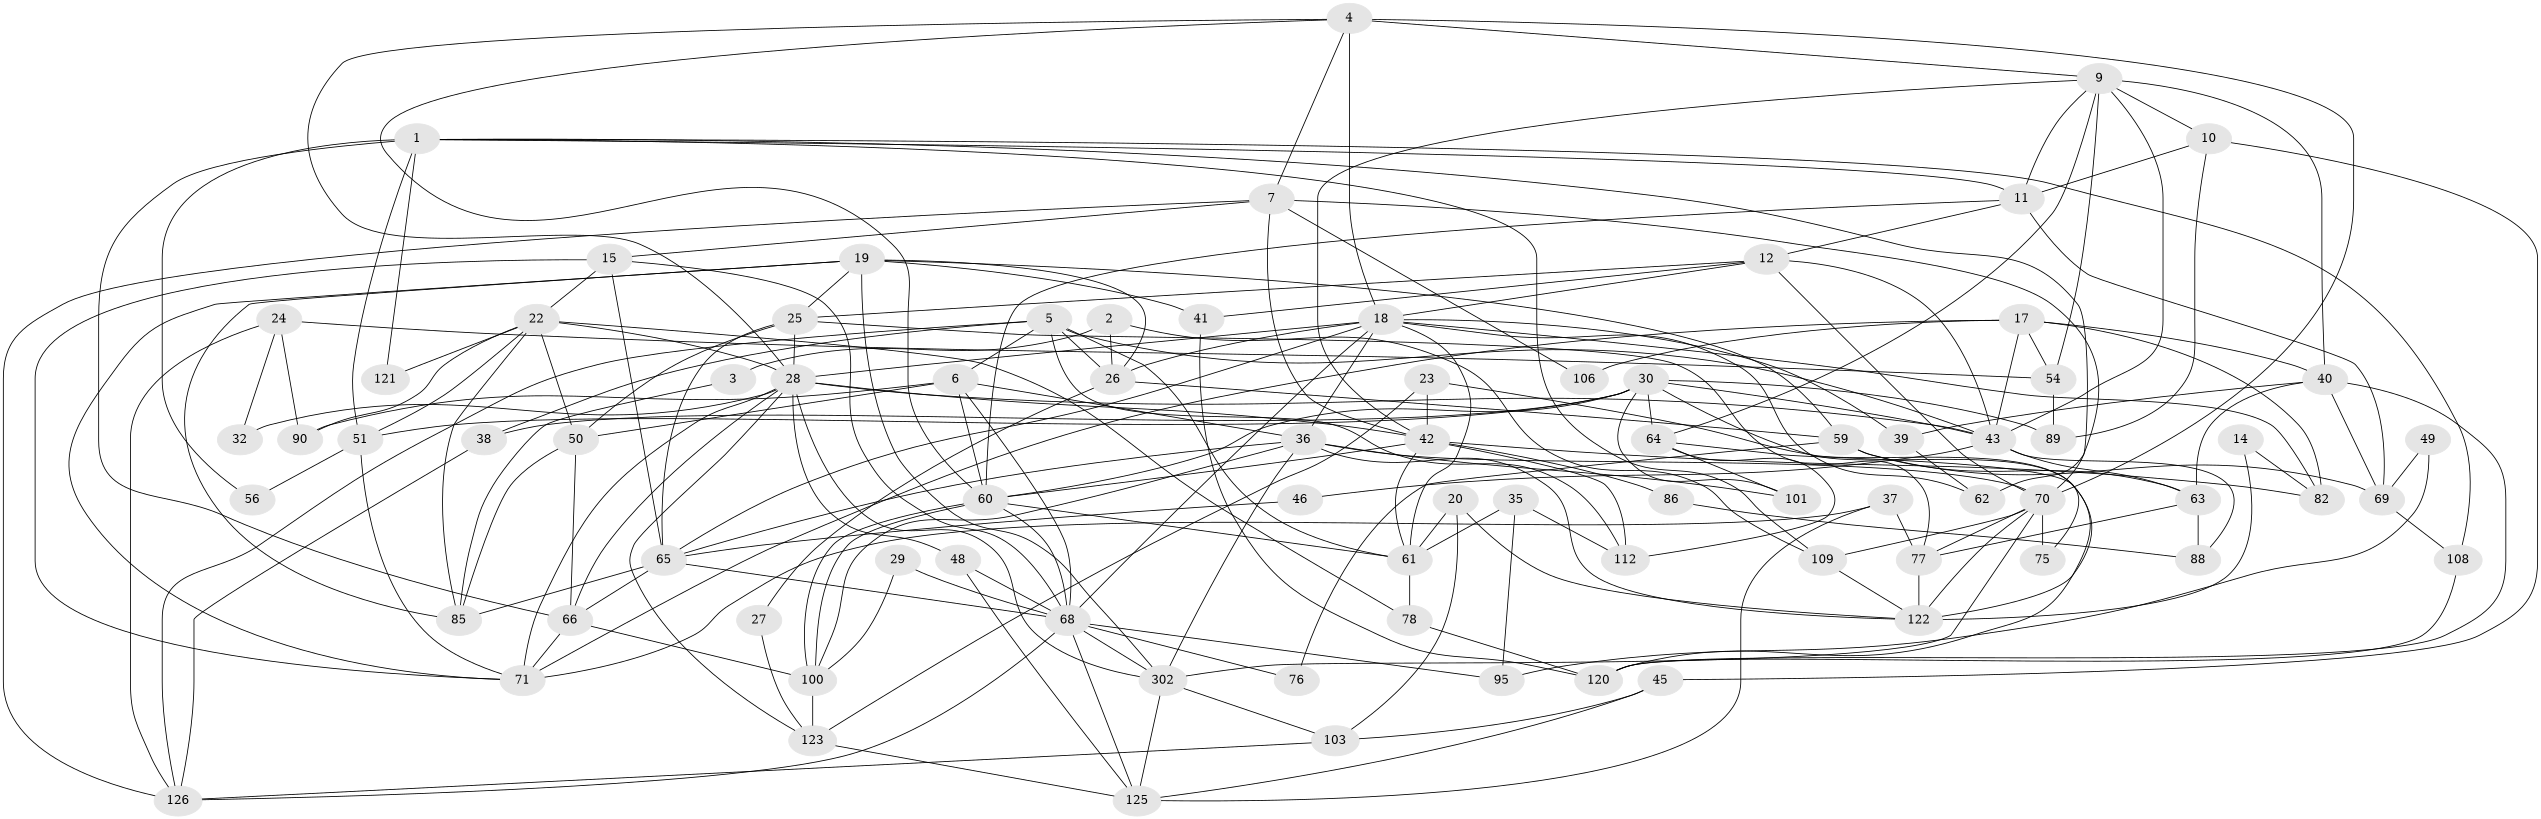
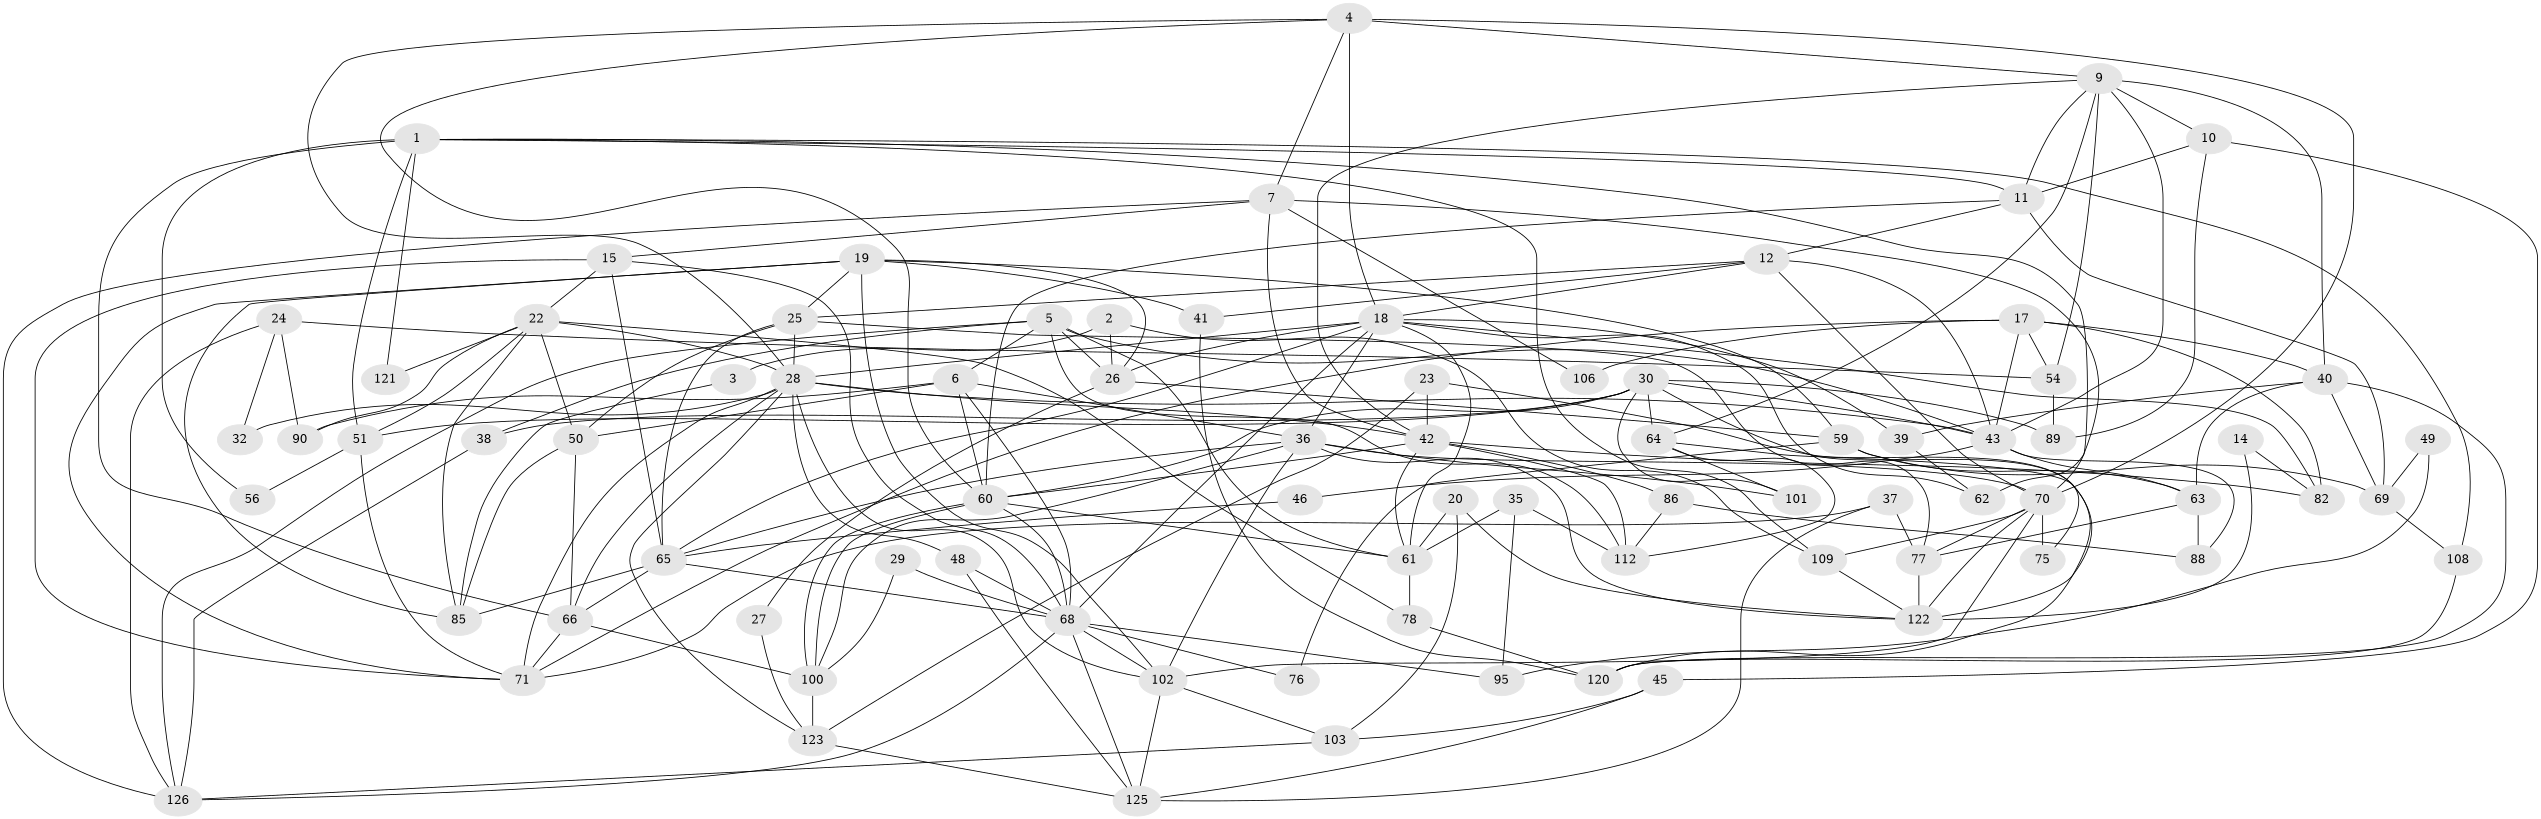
none -> (1649, 530)
(1163, 681) -> (1163, 681)
